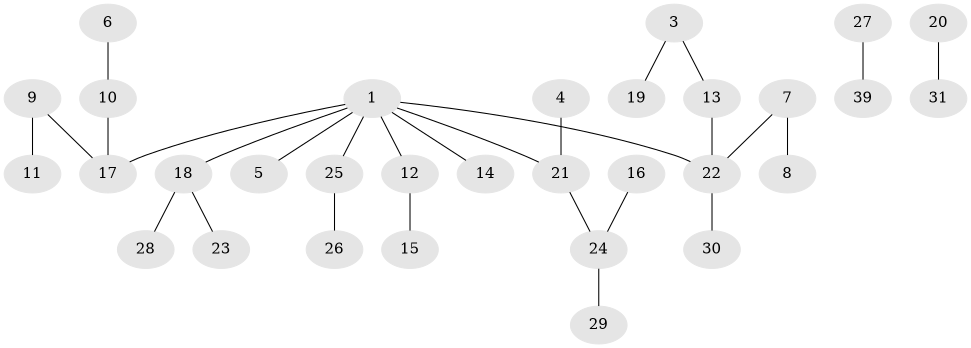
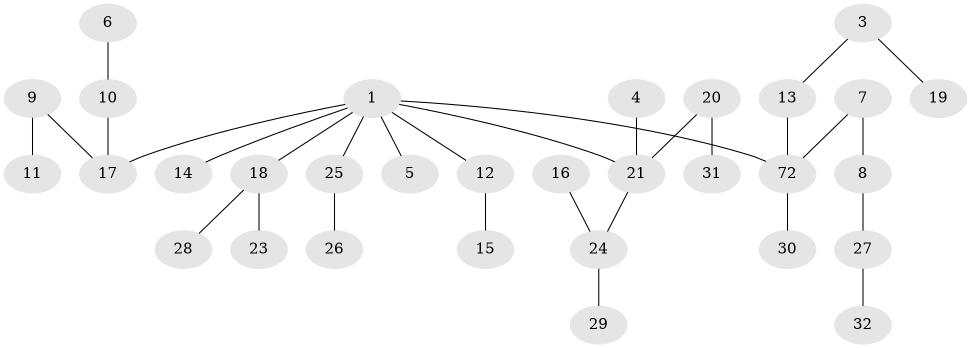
(863, 99) -> (863, 325)
none -> (680, 131)
(712, 174) -> (788, 174)
none -> (863, 212)
